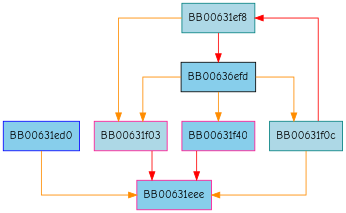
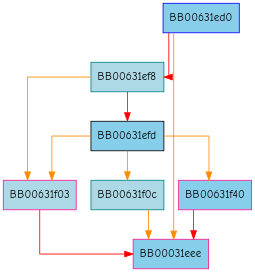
(318, 42) -> (169, 55)
(218, 77) -> (127, 136)
(174, 195) -> (171, 254)
